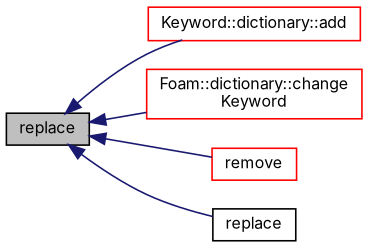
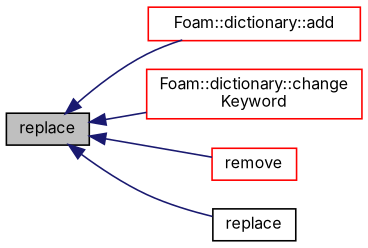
(254, 24) -> (254, 24)
